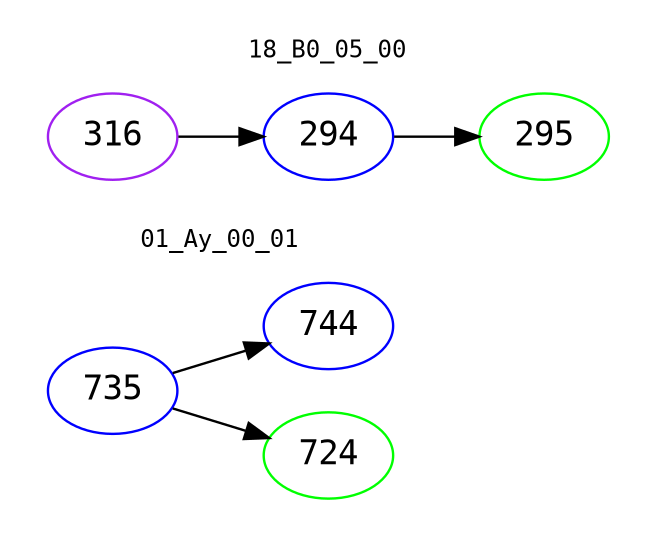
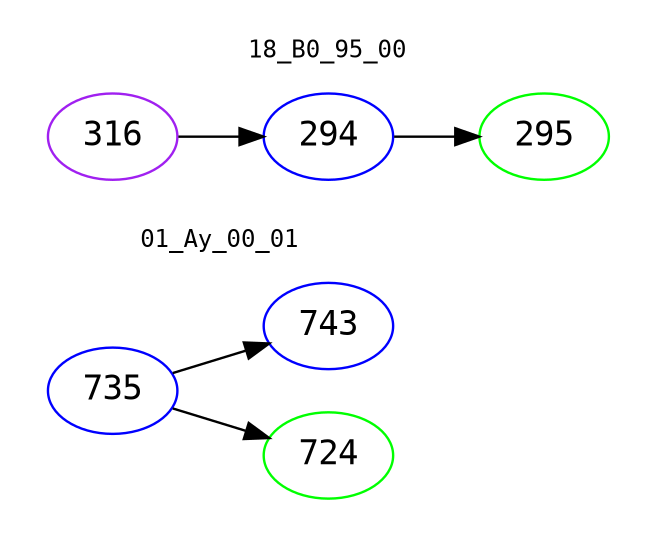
(328, 52) -> (328, 52)
(328, 326) -> (328, 326)
